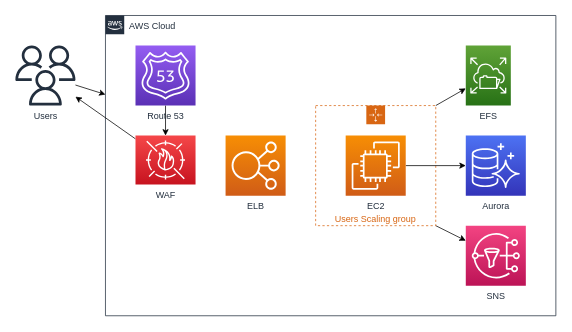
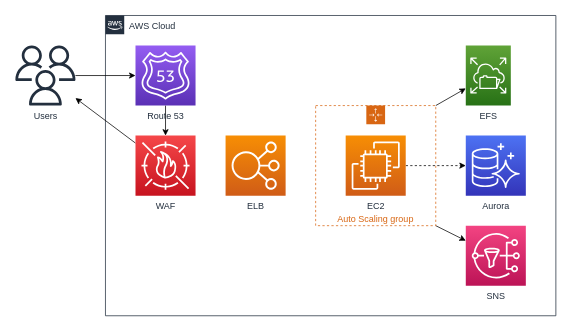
(88, 89) -> (102, 75)
(165, 160) -> (165, 165)
(433, 165) -> (433, 165)
(375, 218) -> (375, 218)
